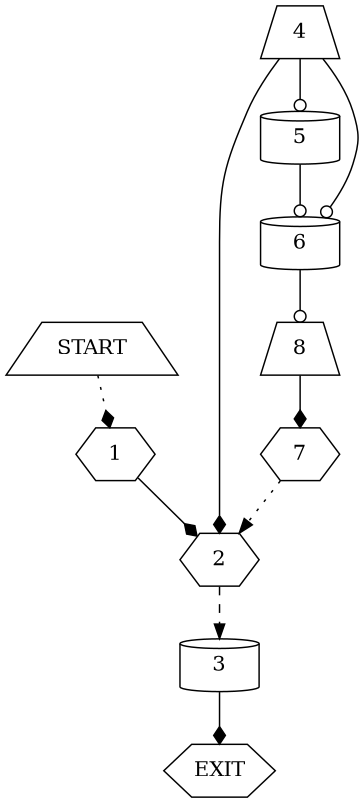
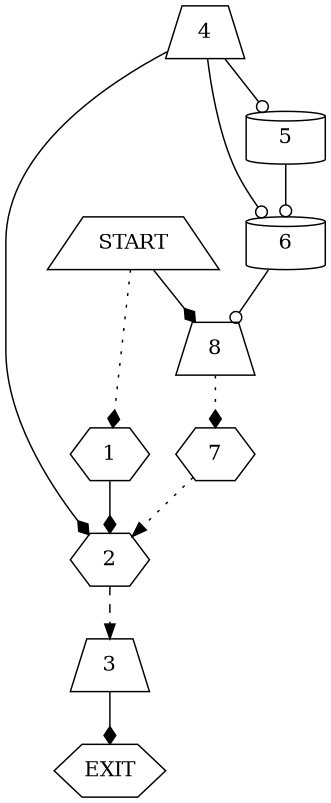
none -> (169, 289)
(300, 393) -> (215, 393)
(220, 665) -> (110, 665)
